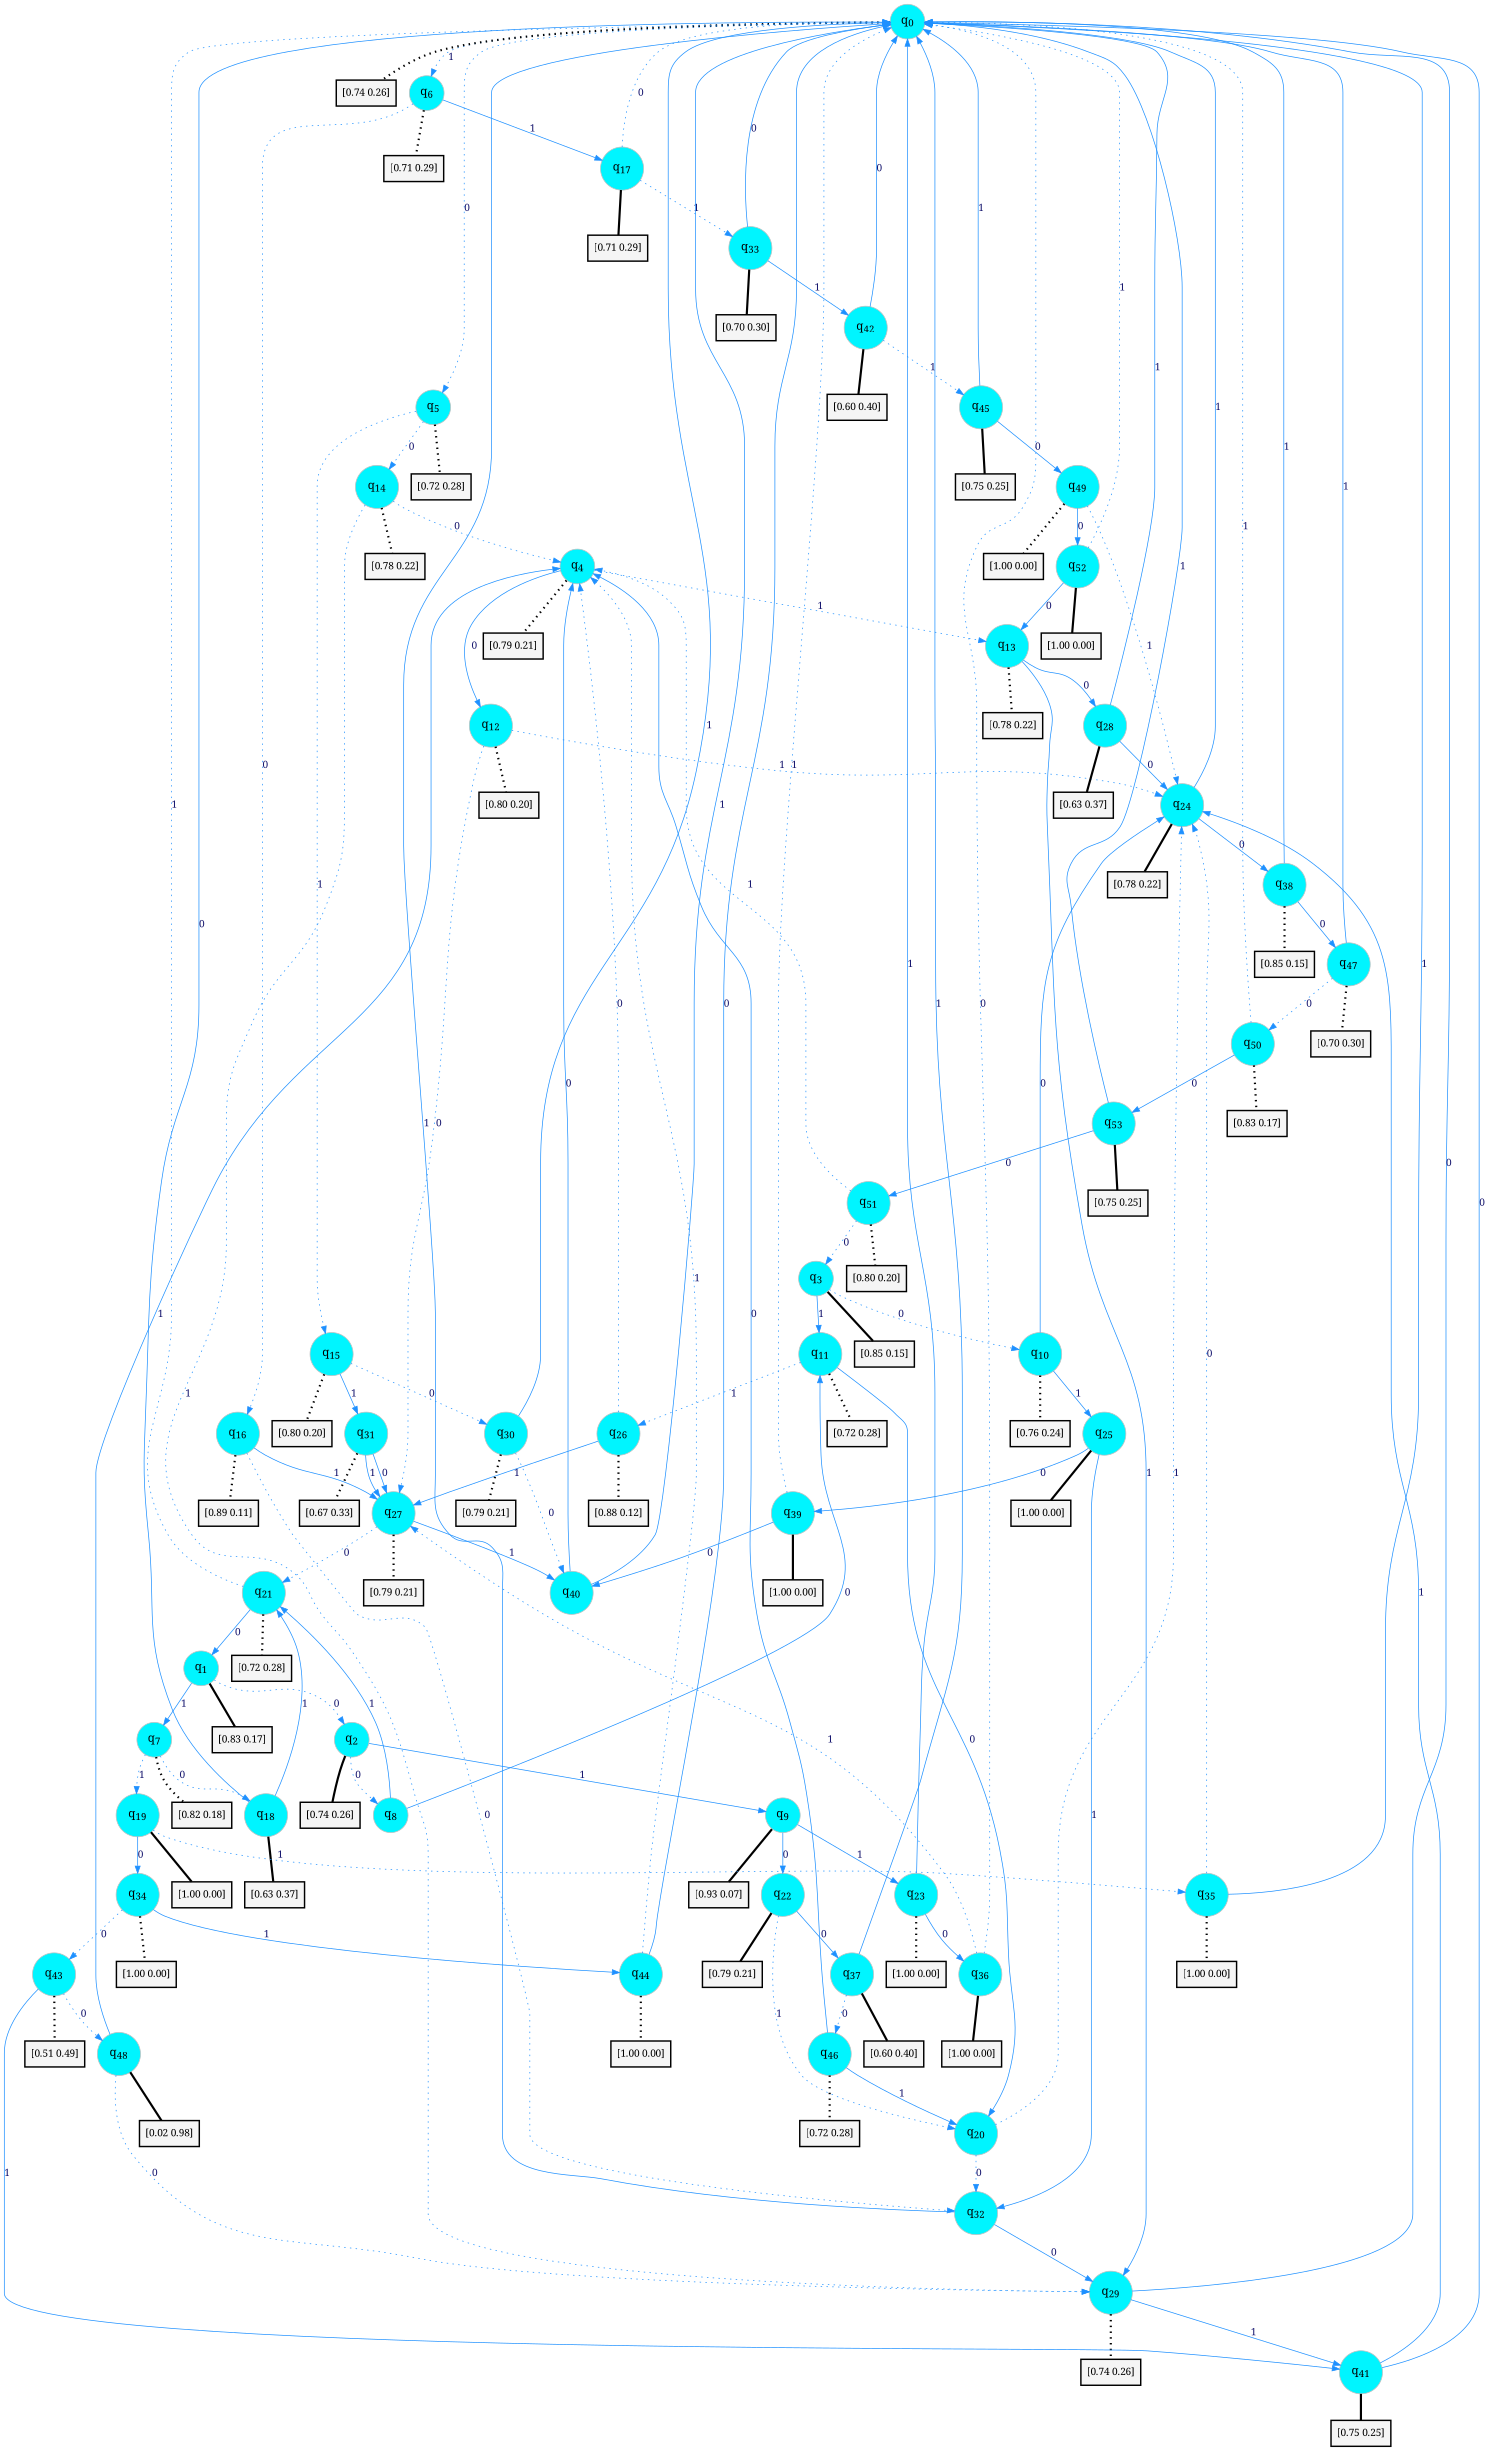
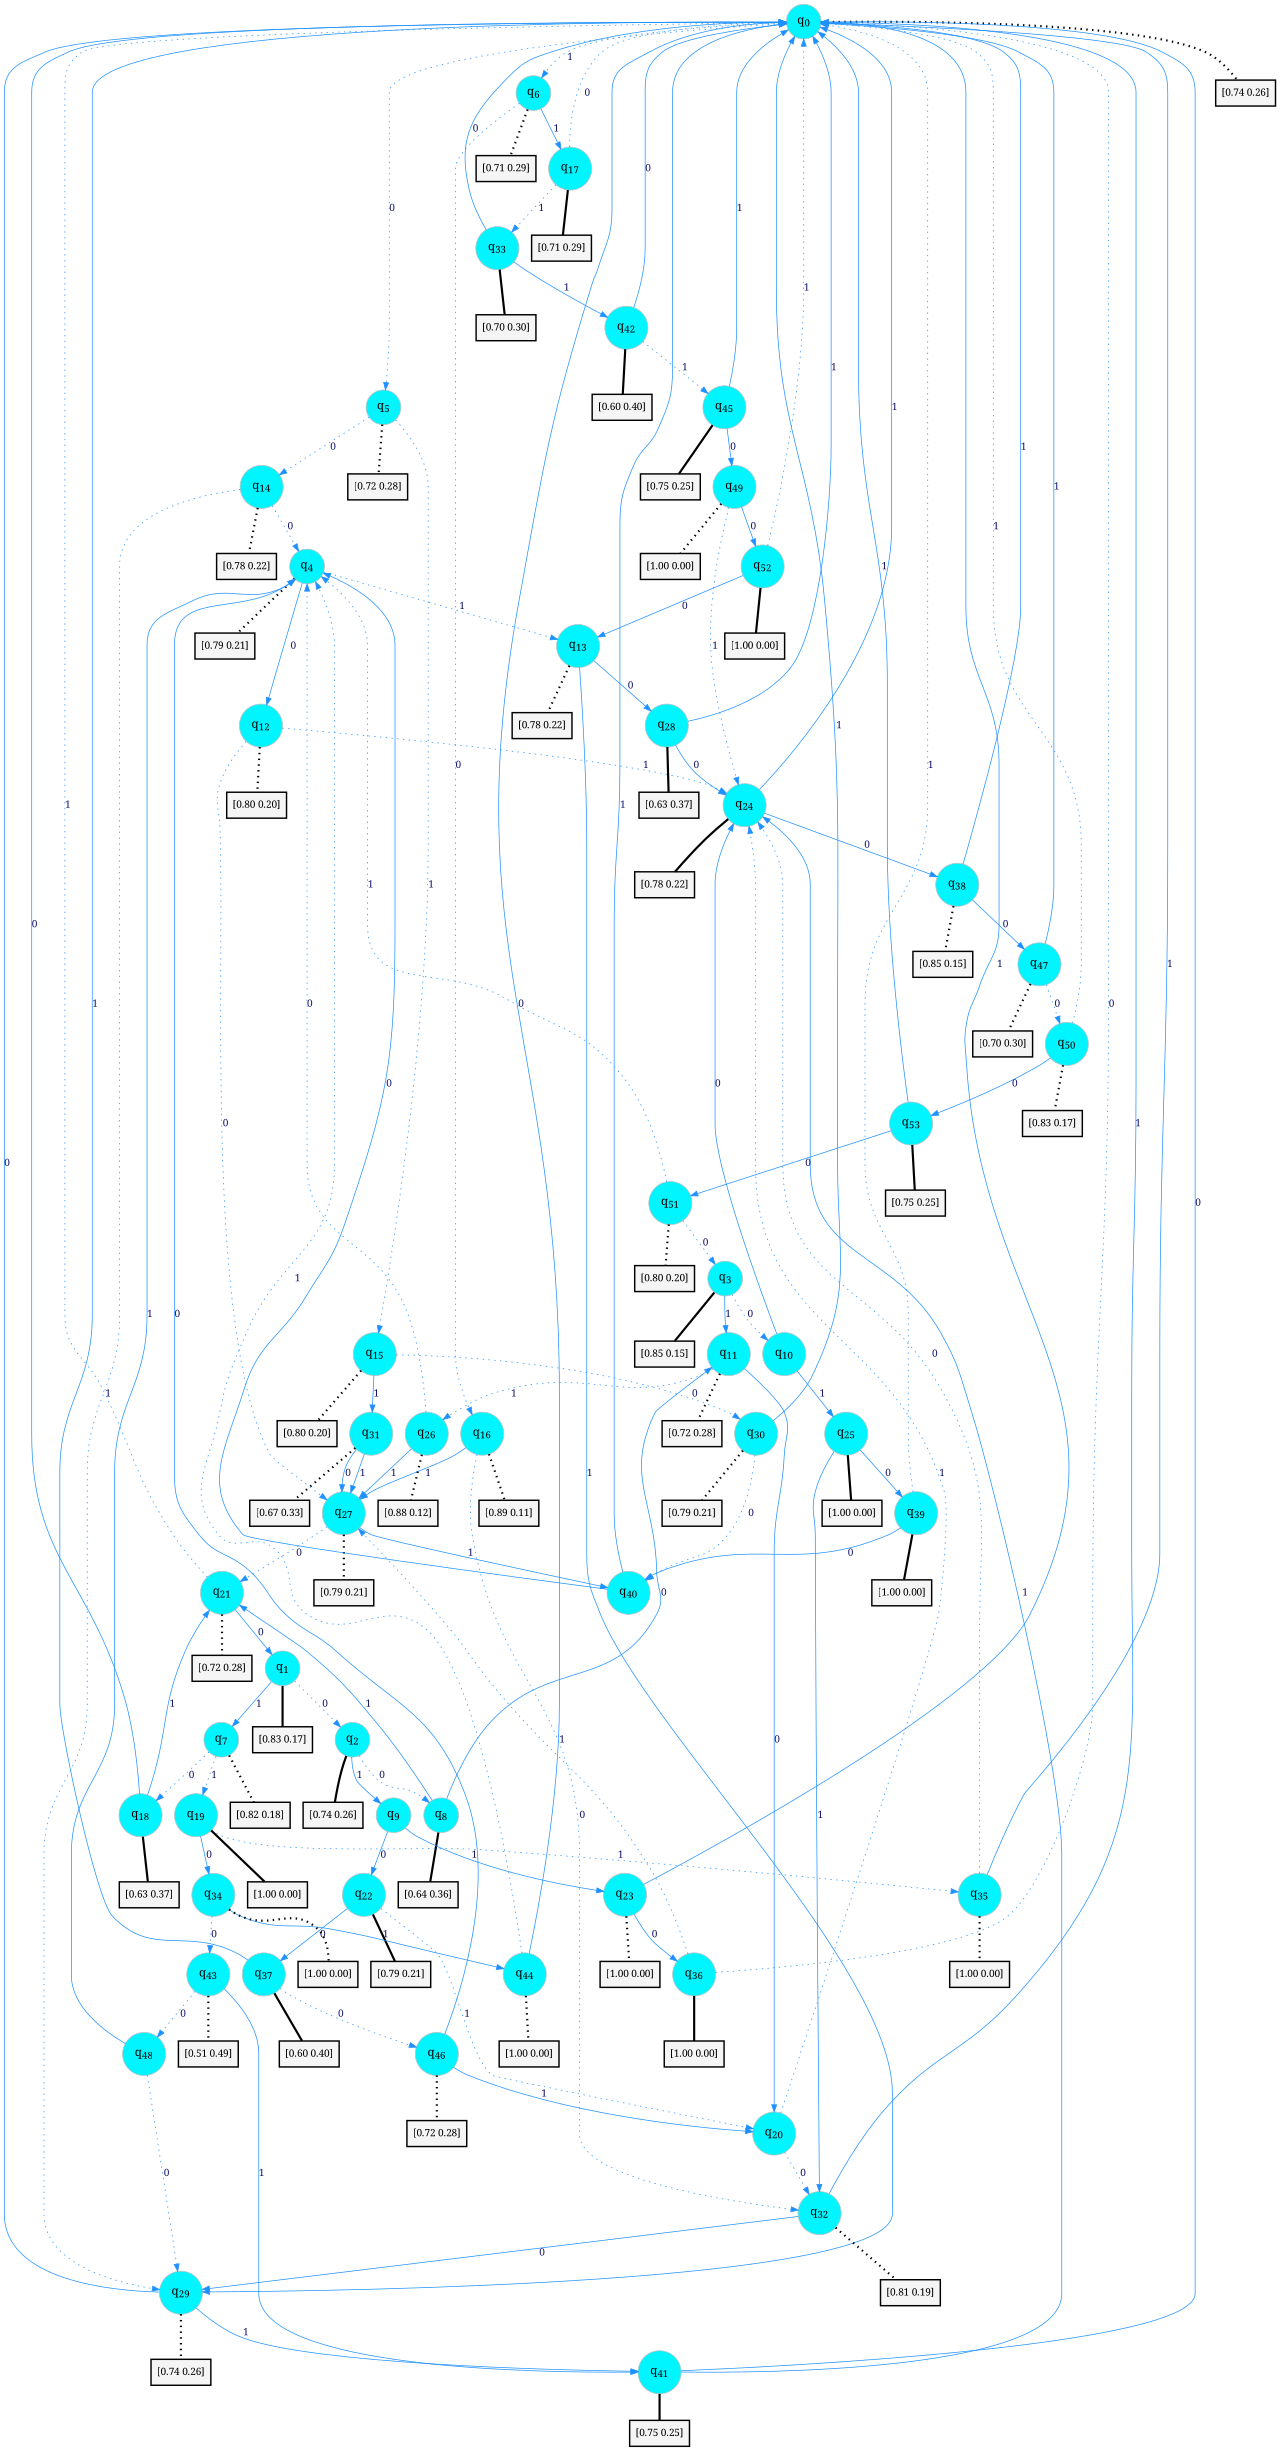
(1040, 1434) -> none
none -> (428, 1895)
(719, 1895) -> none
(169, 2134) -> none
none -> (910, 2293)
